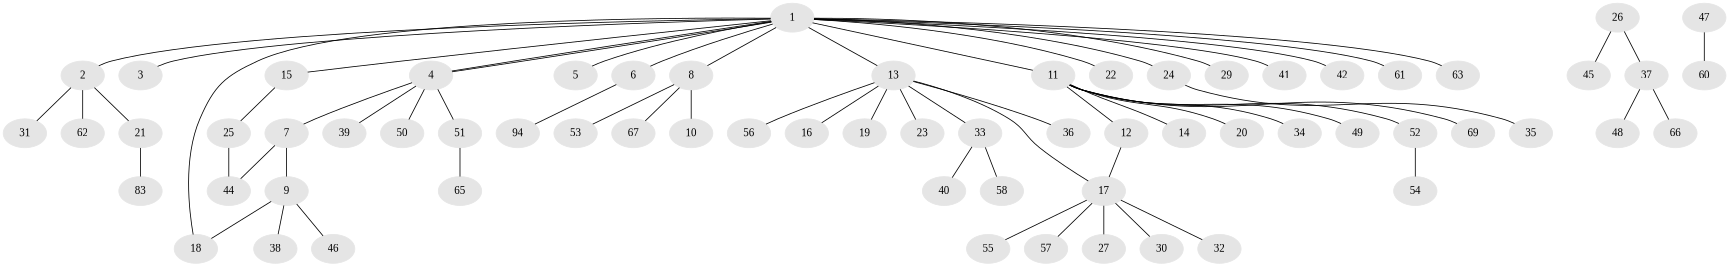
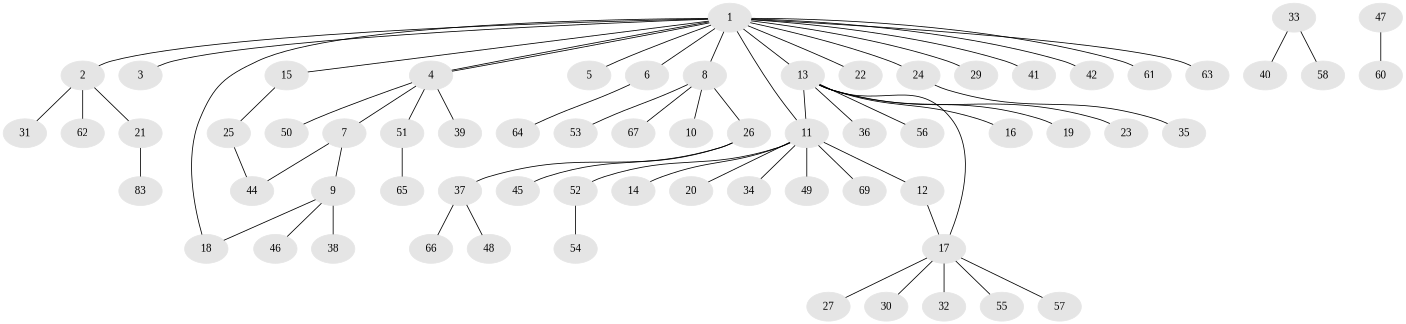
none -> (727, 104)
(937, 104) -> (805, 104)
(518, 133) -> (518, 133)
